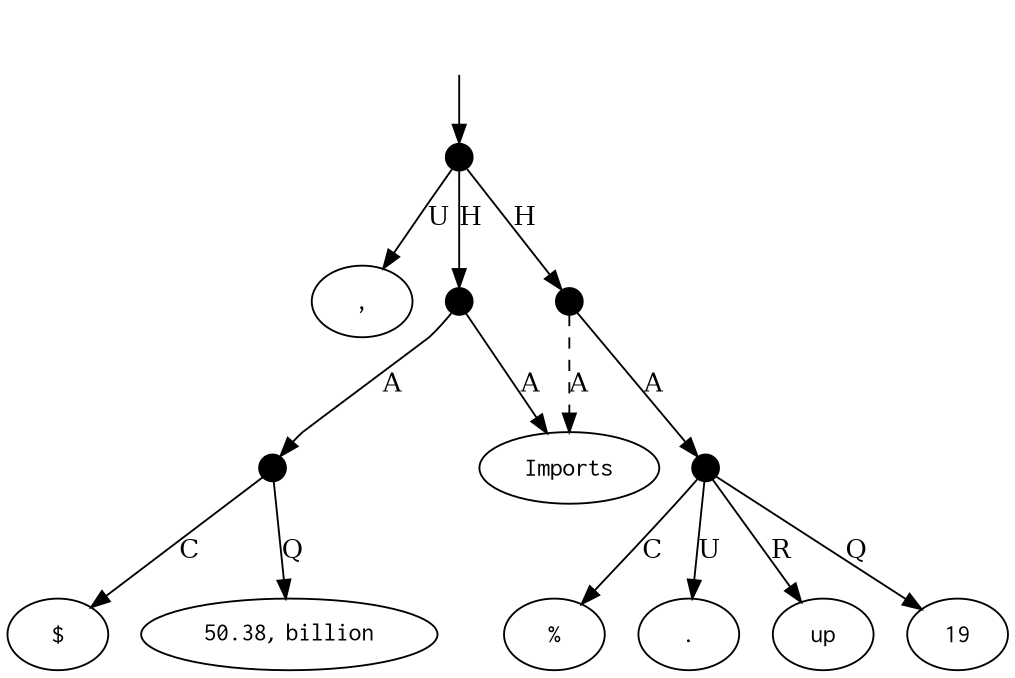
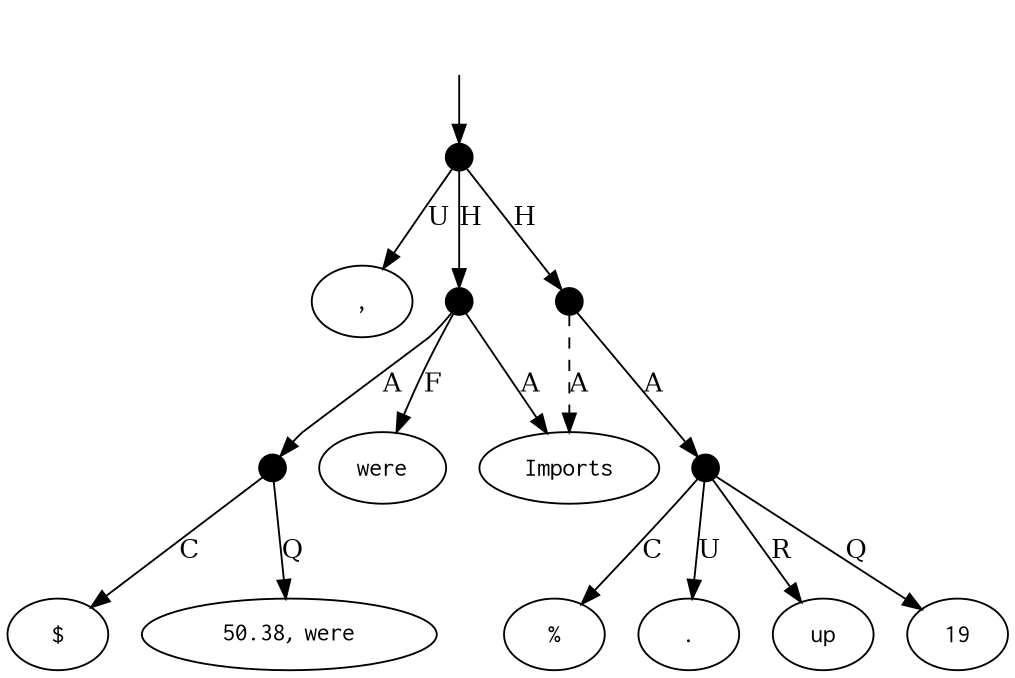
none -> (383, 468)
(330, 633) -> (330, 633)
